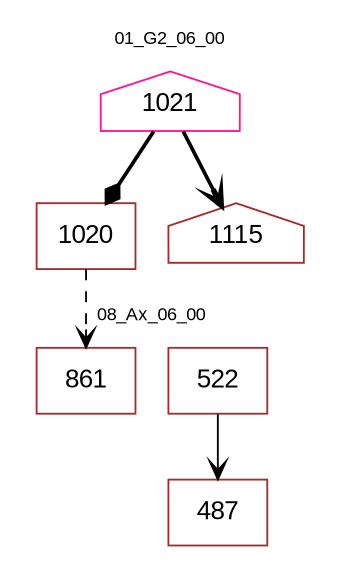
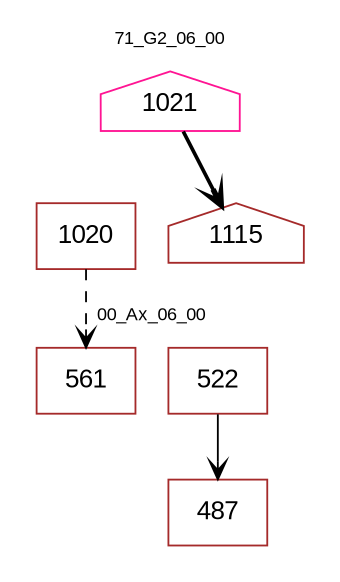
(170, 39) -> (170, 39)
(136, 158) -> none
(152, 316) -> (152, 316)
(86, 381) -> (86, 381)
